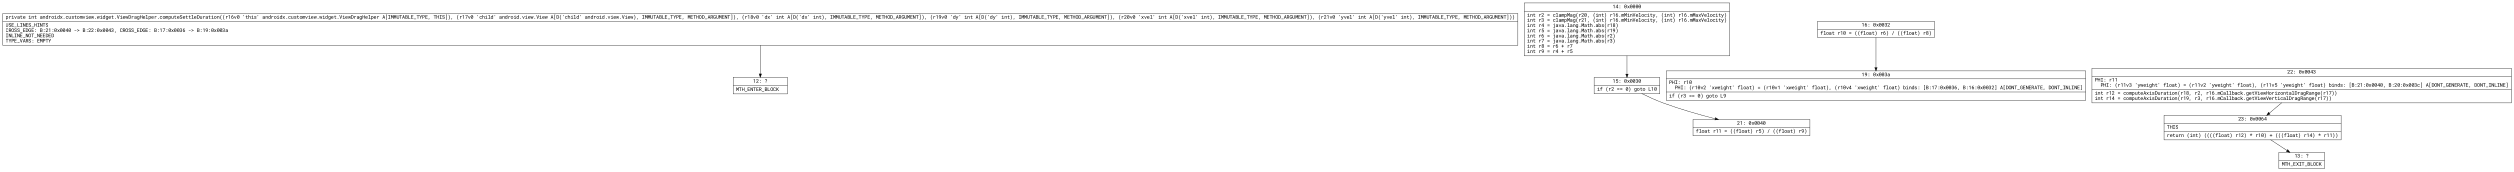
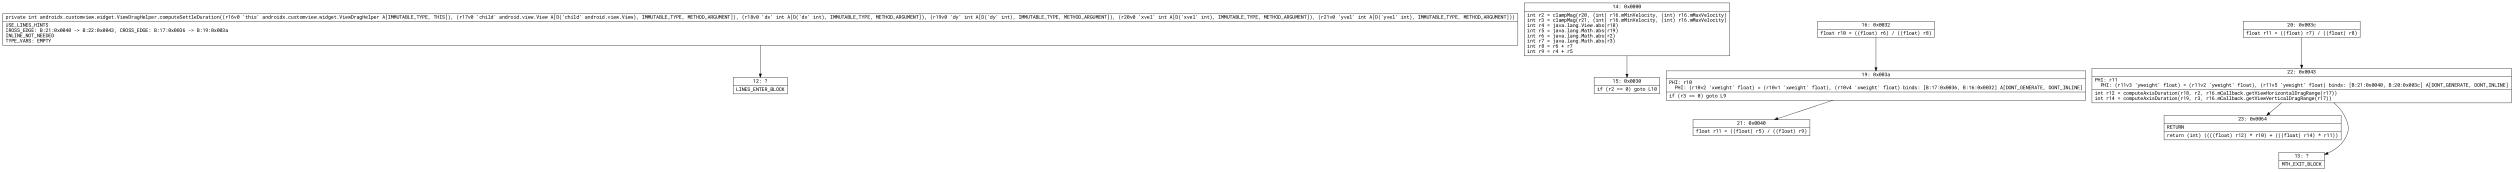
(1573, 26) -> (1573, 26)
none -> (2302, 29)
(757, 90) -> (760, 90)
(1678, 108) -> (1806, 109)
(2173, 127) -> (2175, 127)
(2279, 145) -> (2348, 130)
